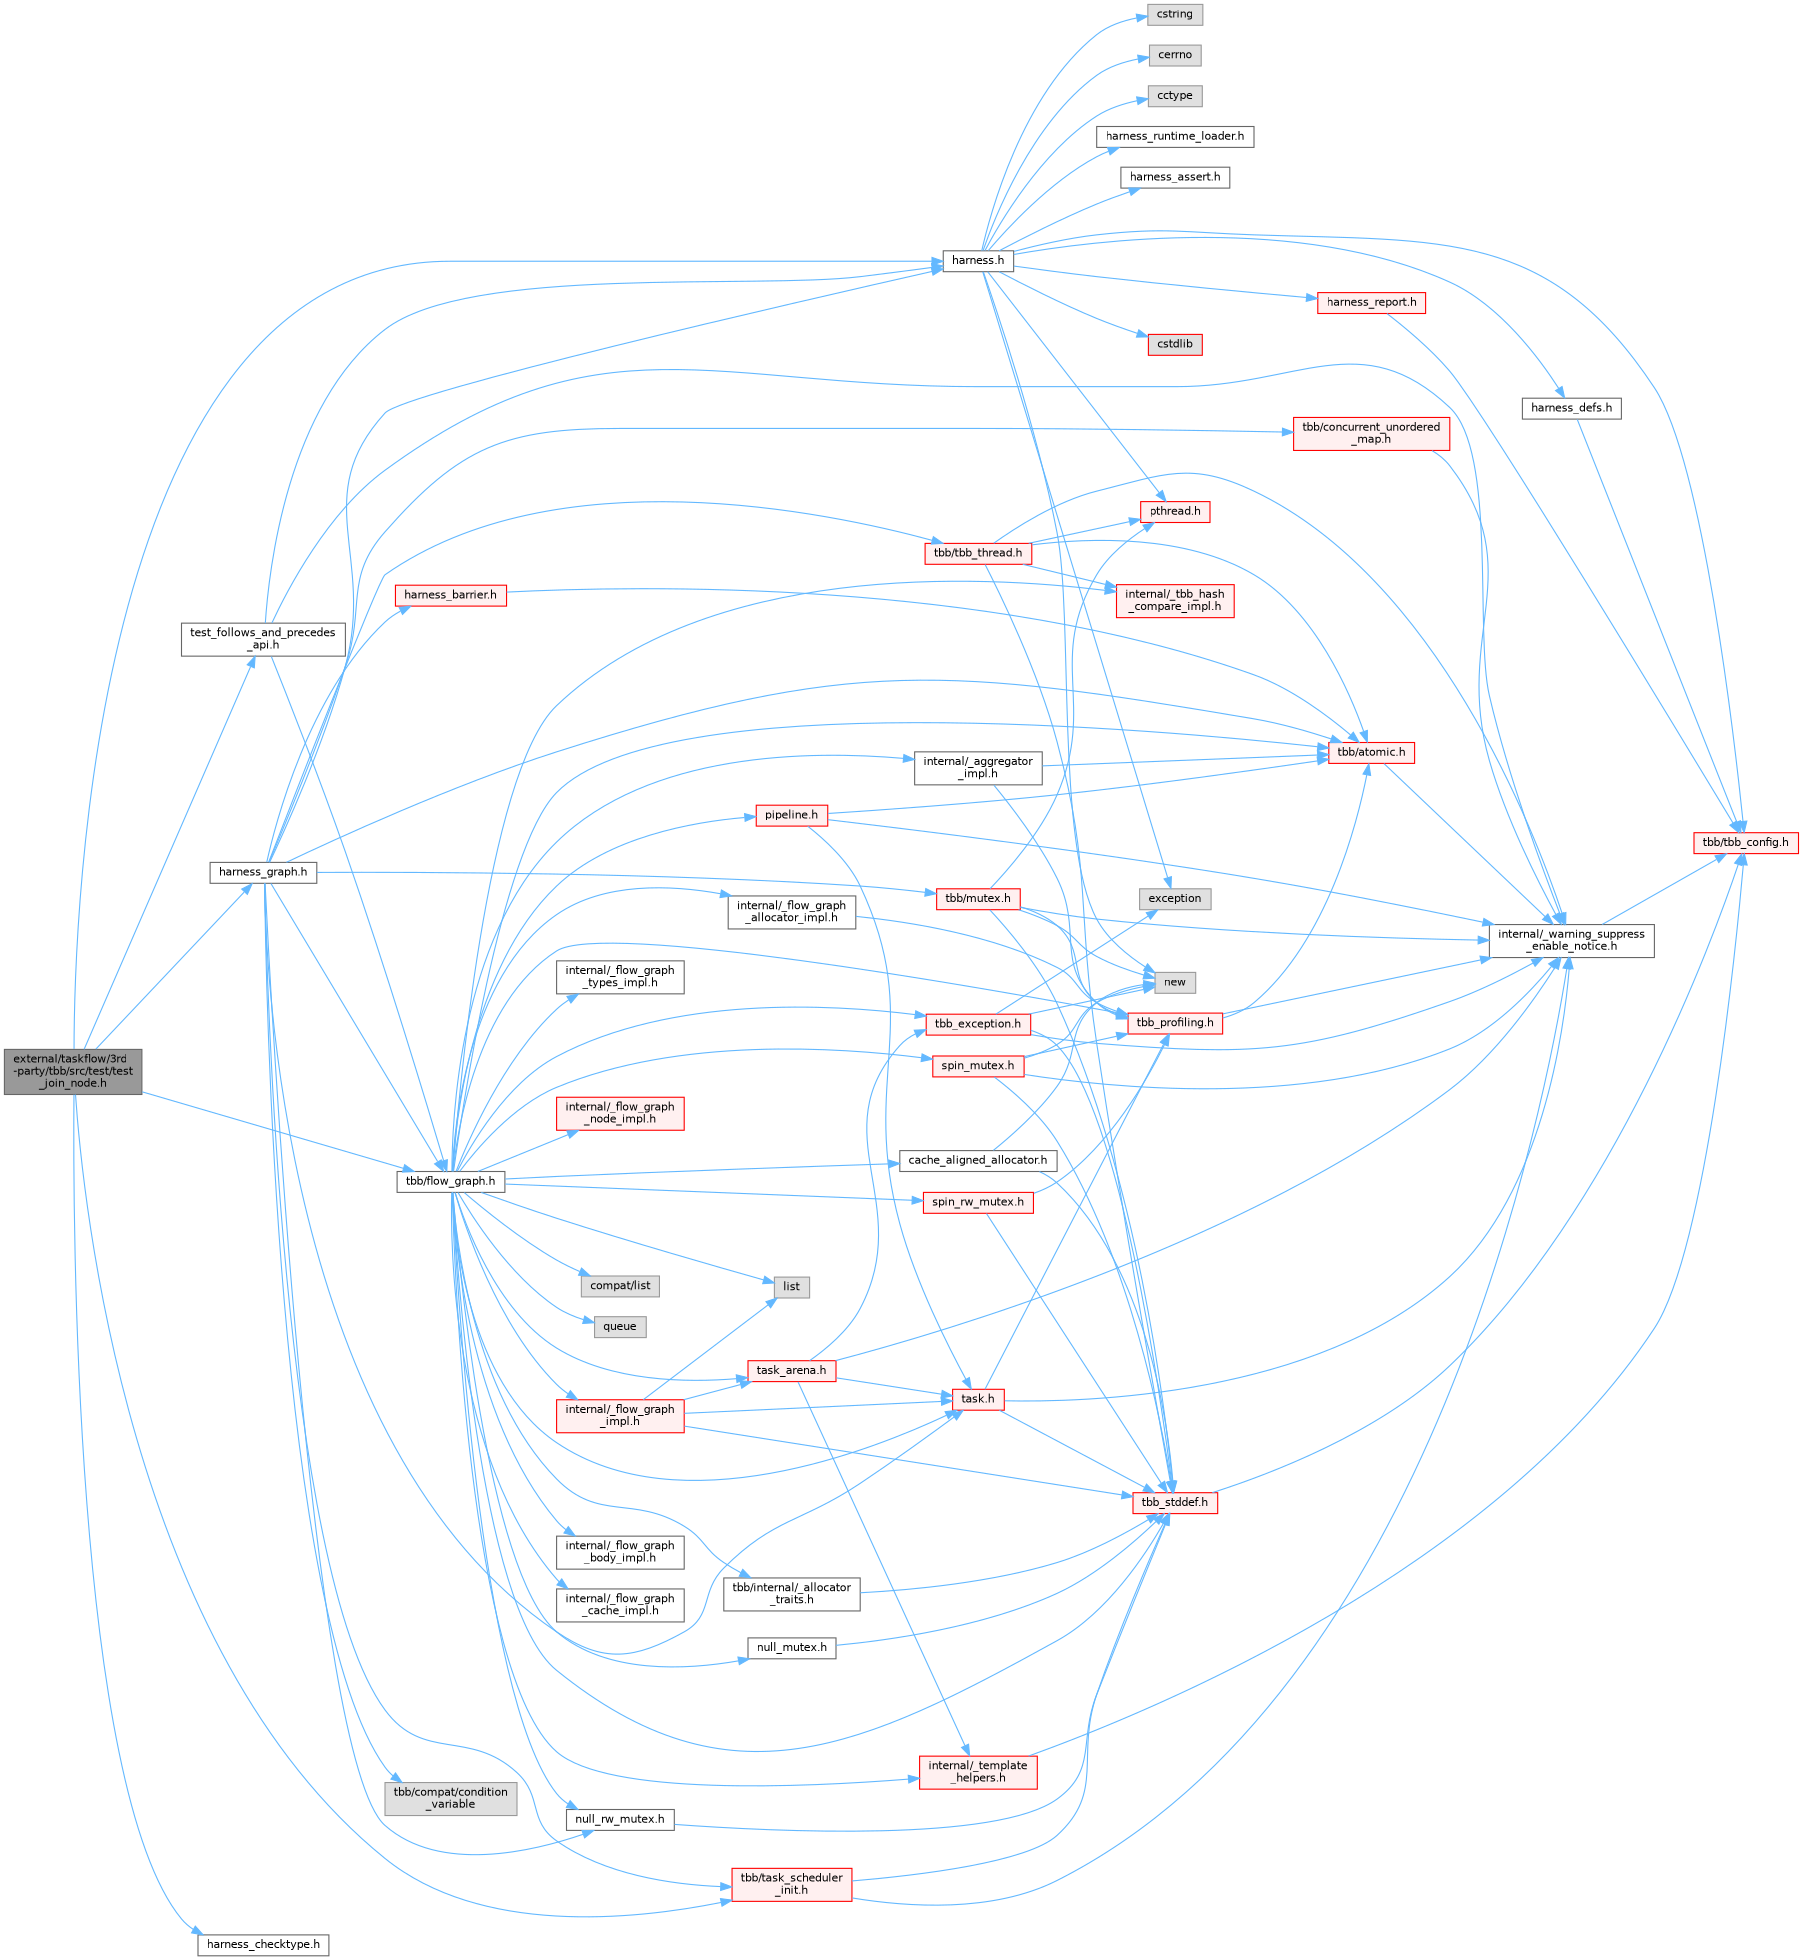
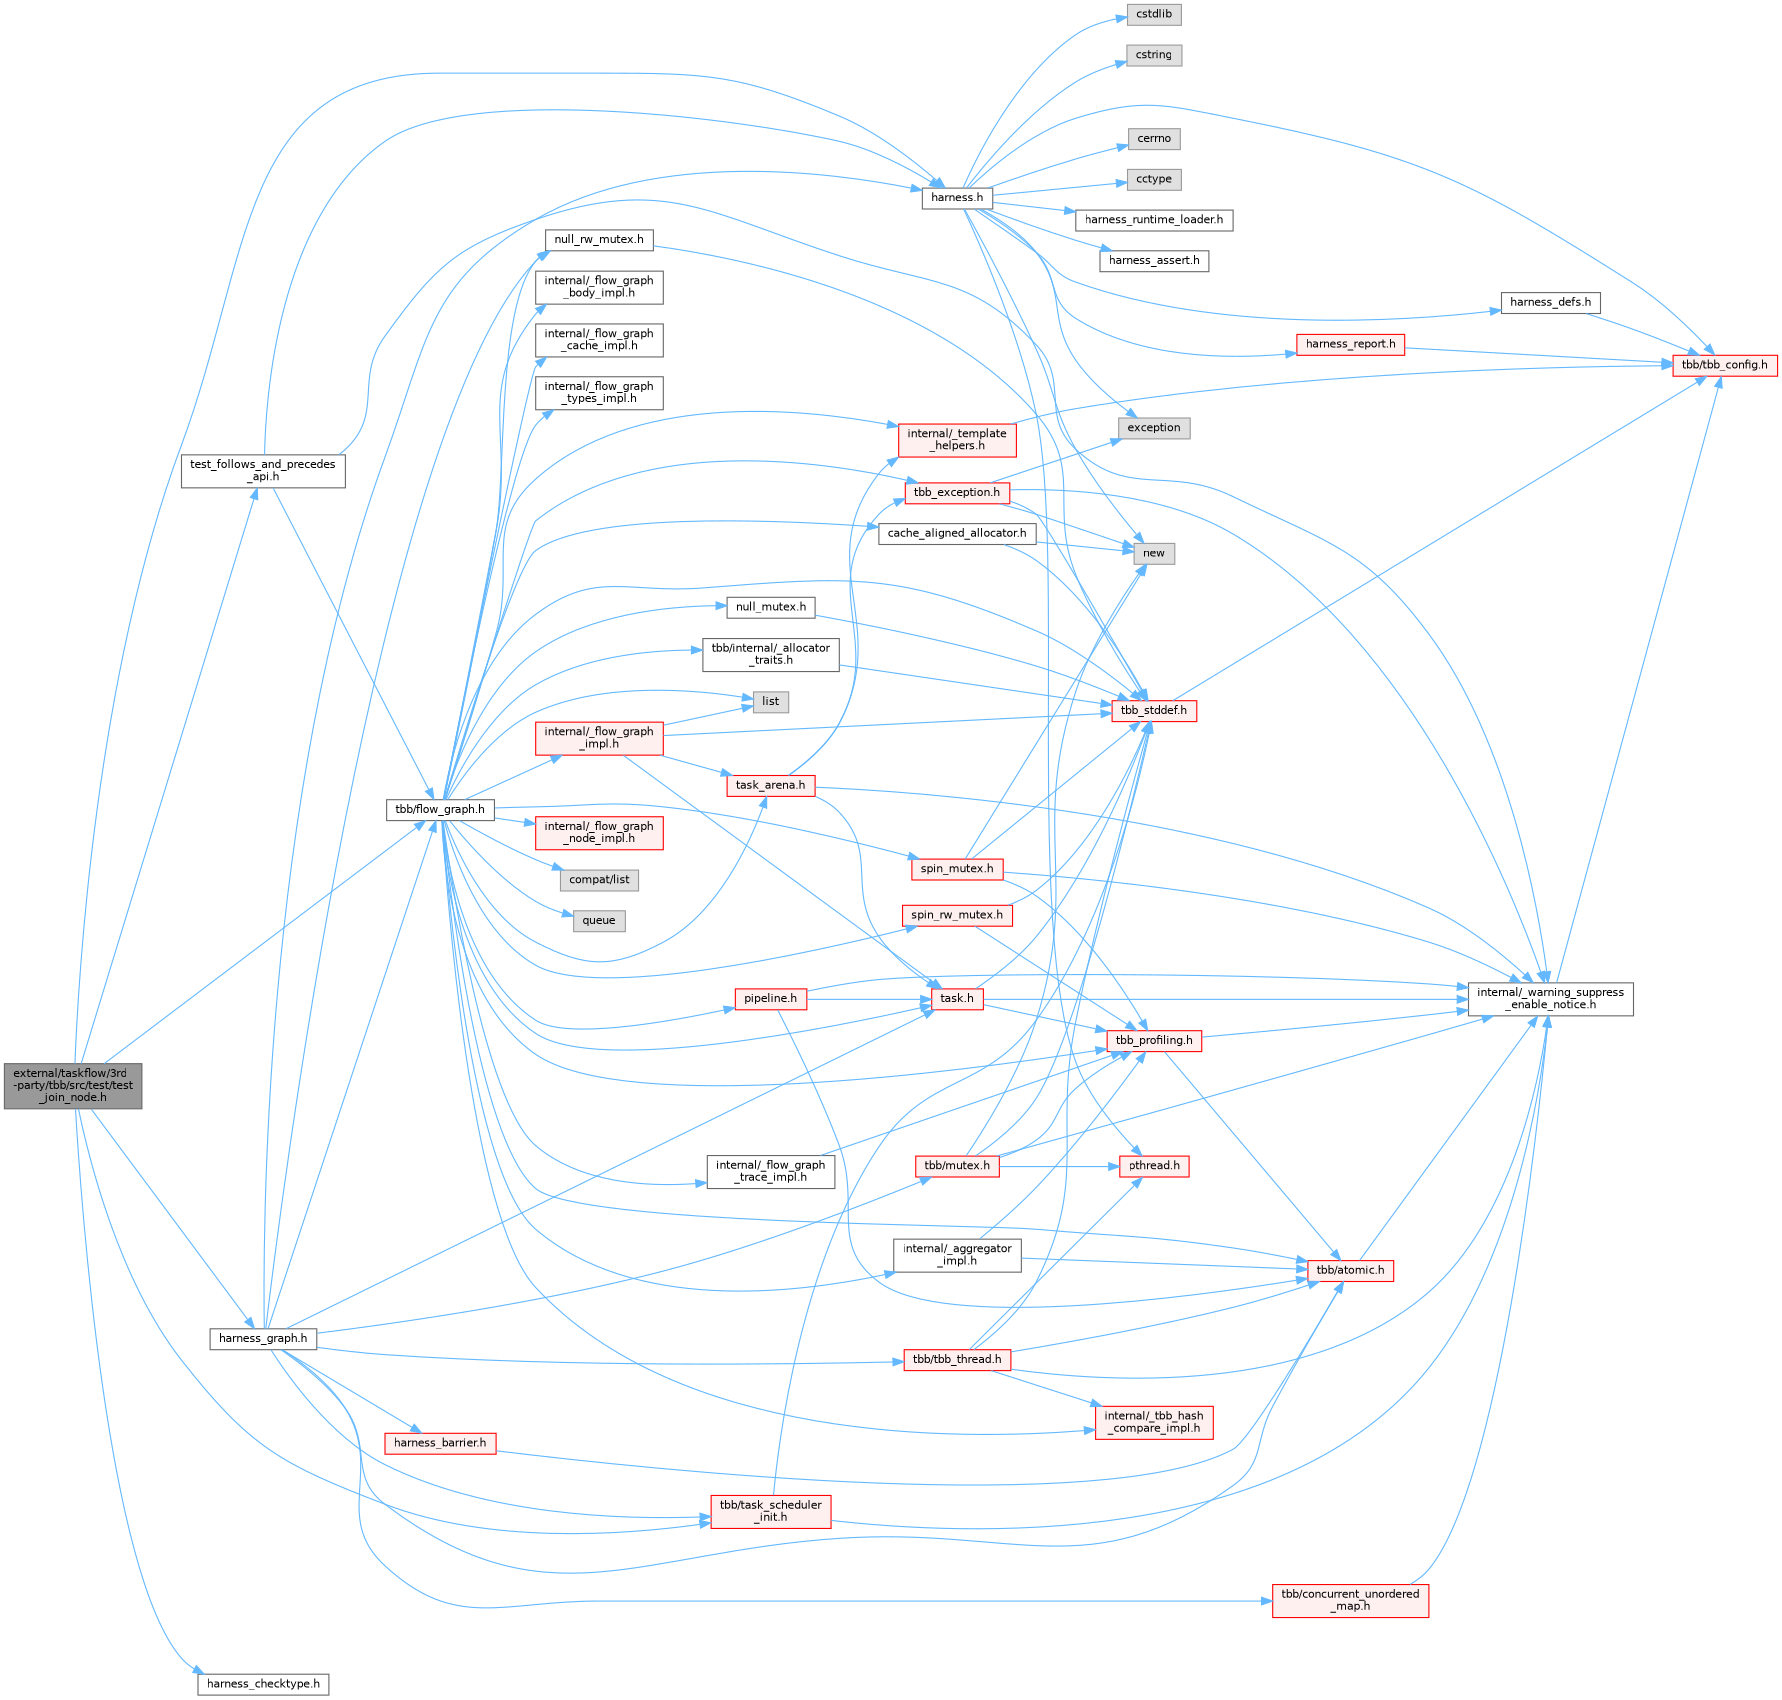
(1175, 345) -> (1154, 15)
(792, 912) -> (771, 1172)
(451, 1799) -> none
